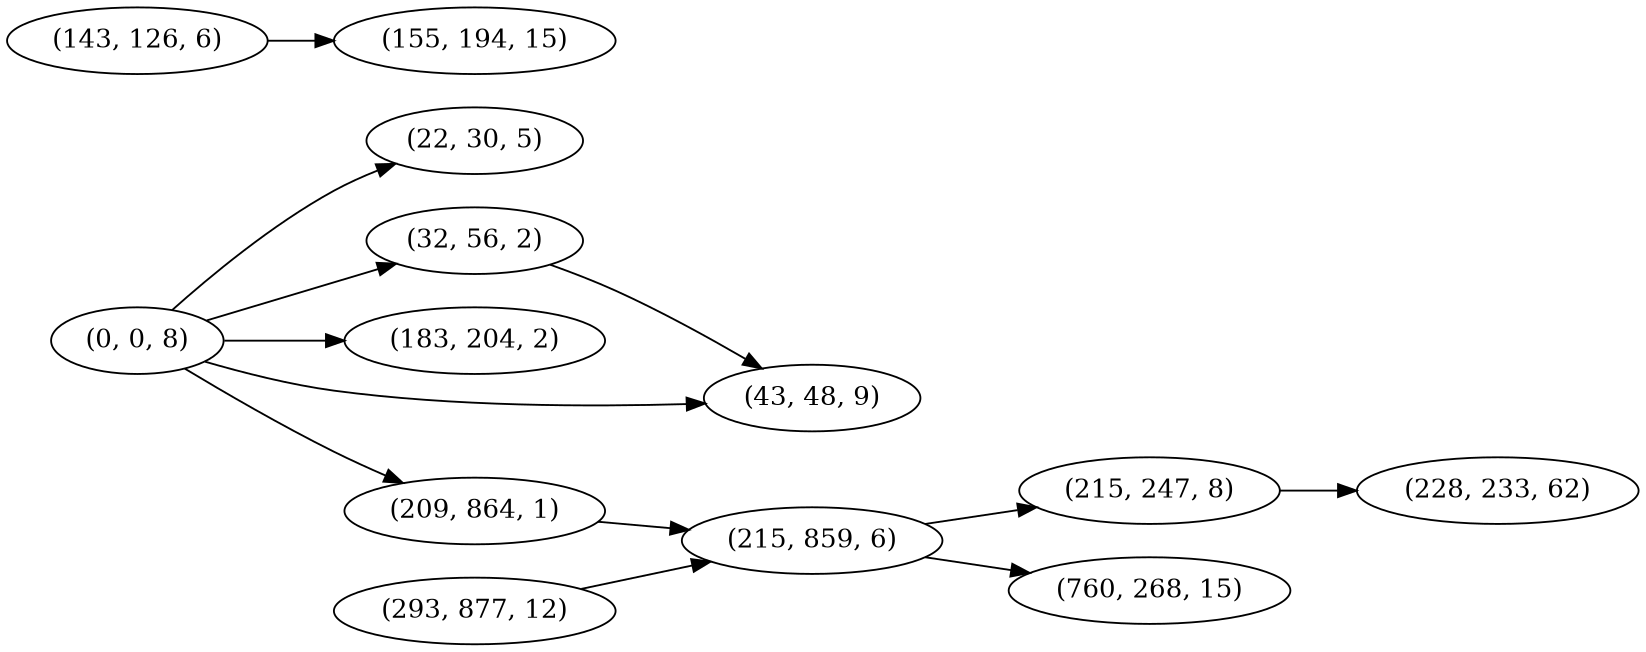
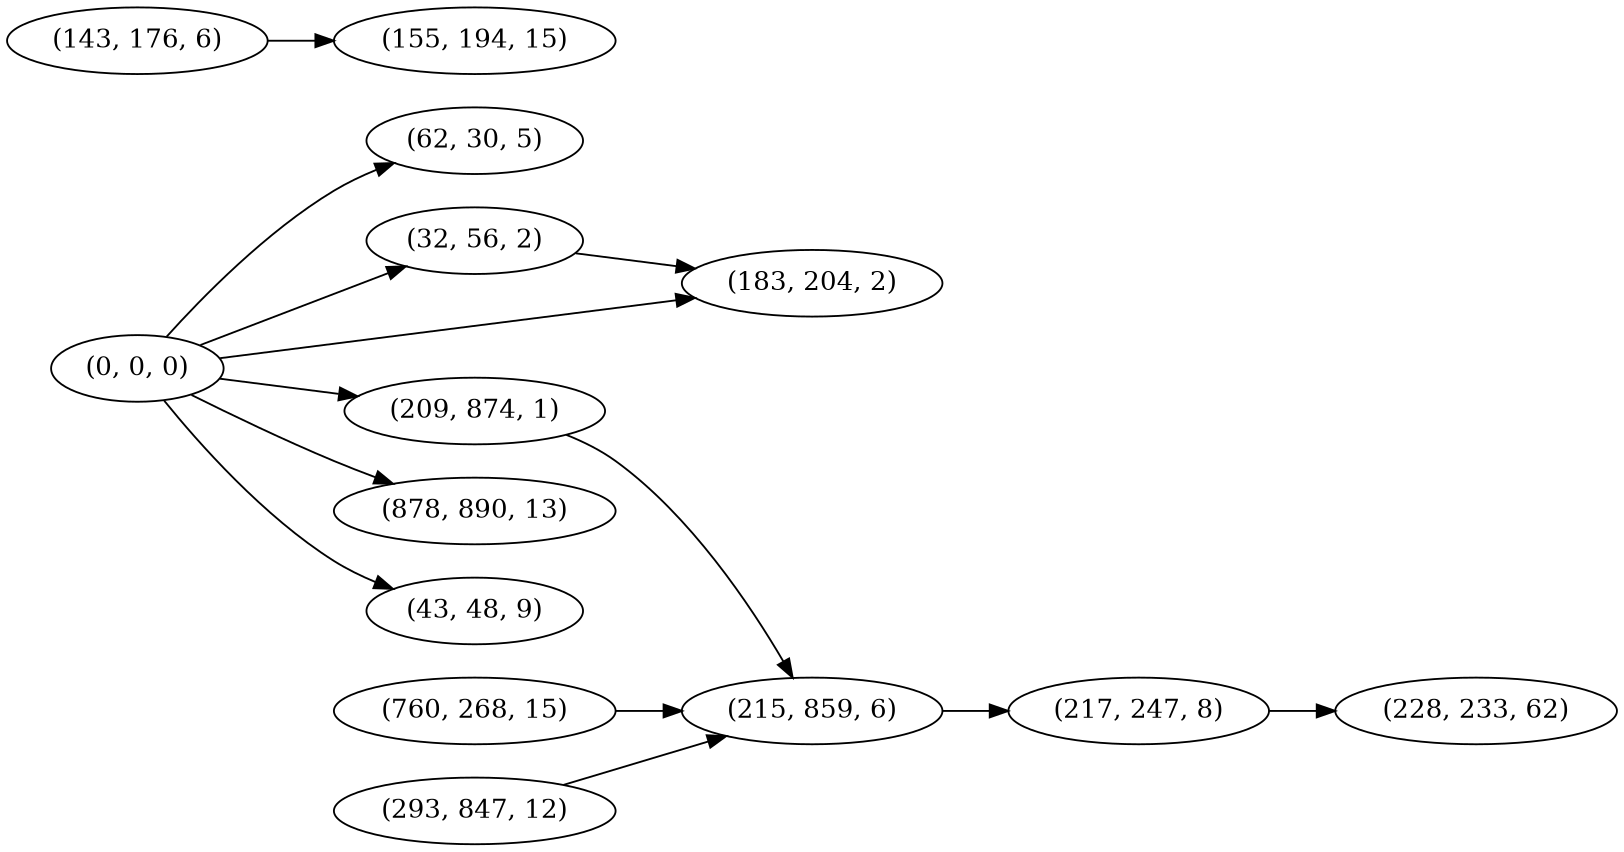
(137, 41) -> (137, 41)
(475, 141) -> (475, 141)
(650, 307) -> (626, 260)
(137, 341) -> (137, 368)
(1150, 491) -> (1139, 711)
none -> (475, 511)
(475, 511) -> (475, 411)
(968, 564) -> (640, 711)
(475, 611) -> (475, 811)
